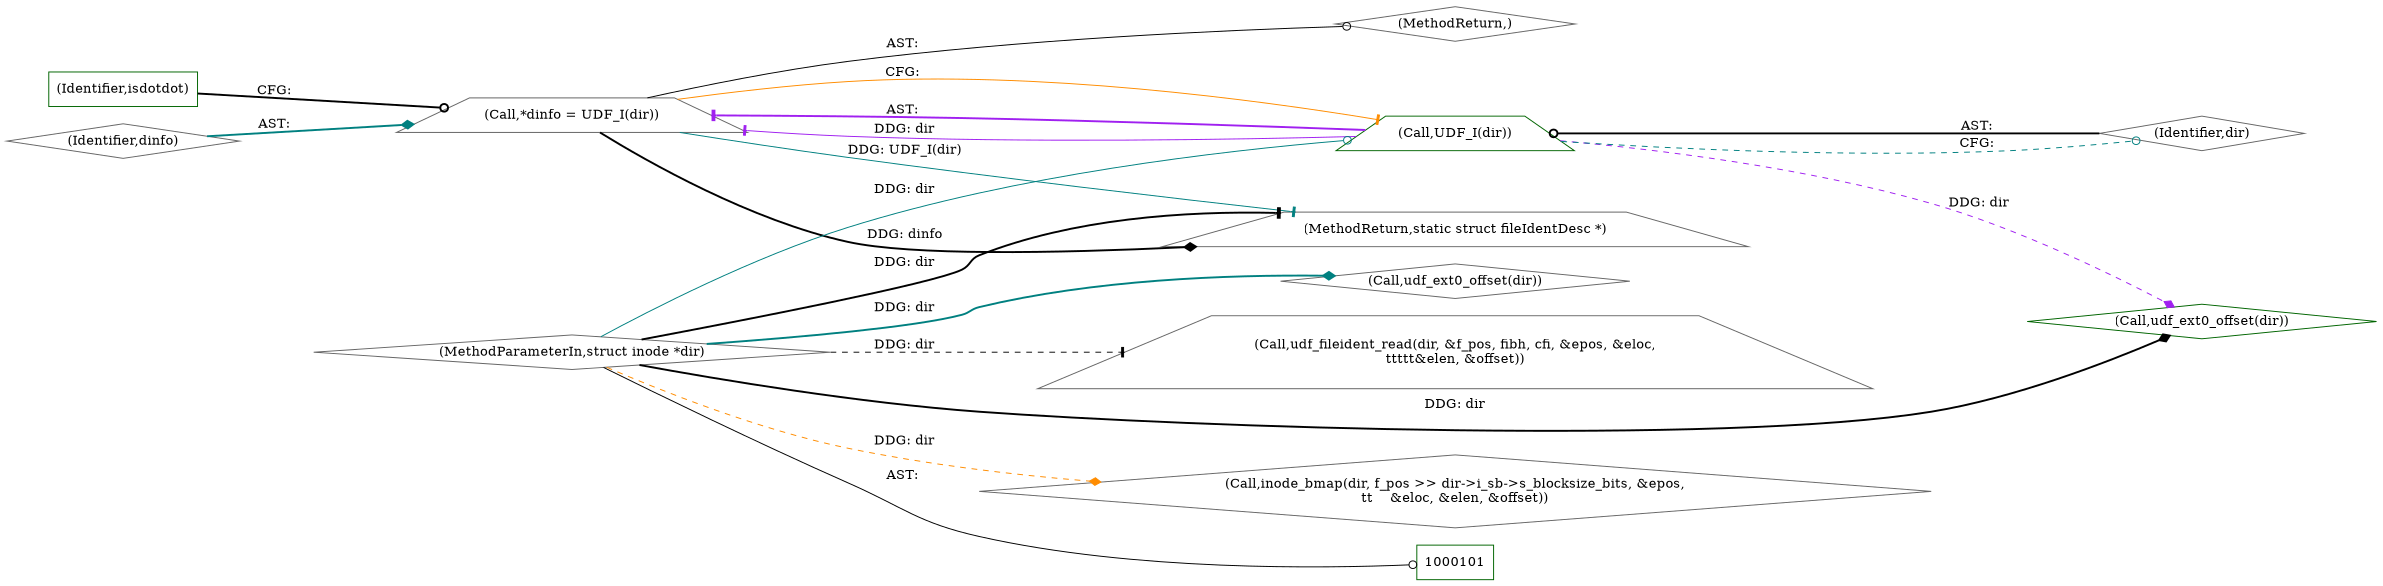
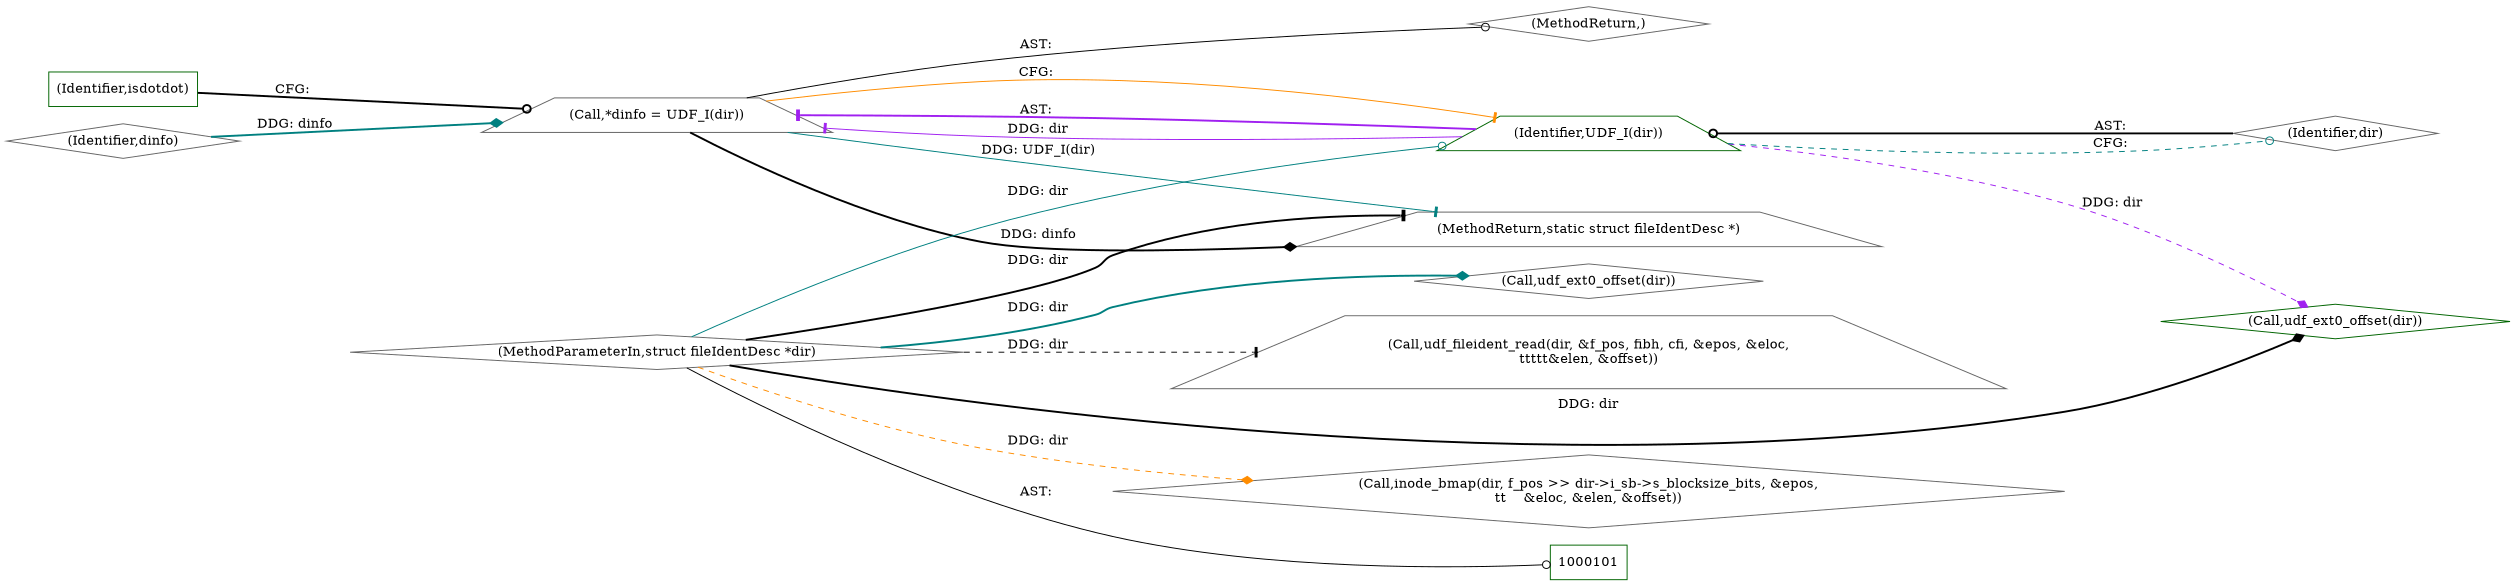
(277, 124) -> (295, 124)
(1455, 133) -> (1589, 133)
(572, 352) -> (657, 352)
